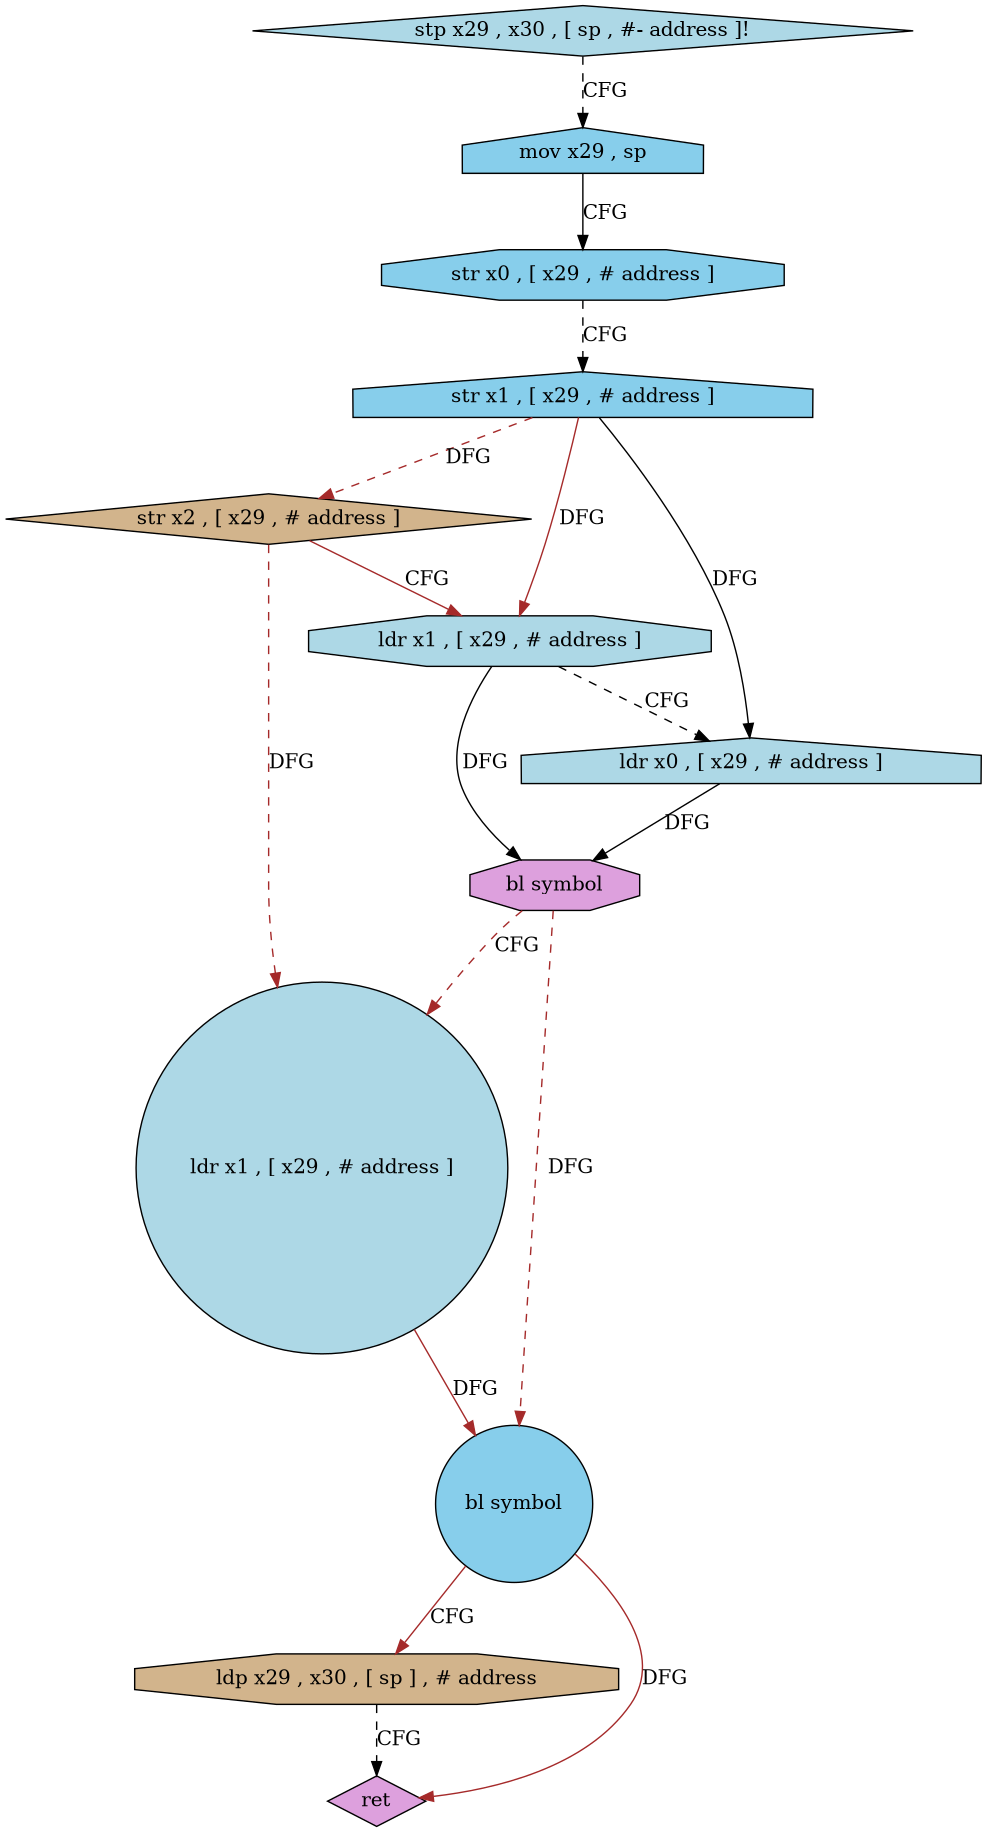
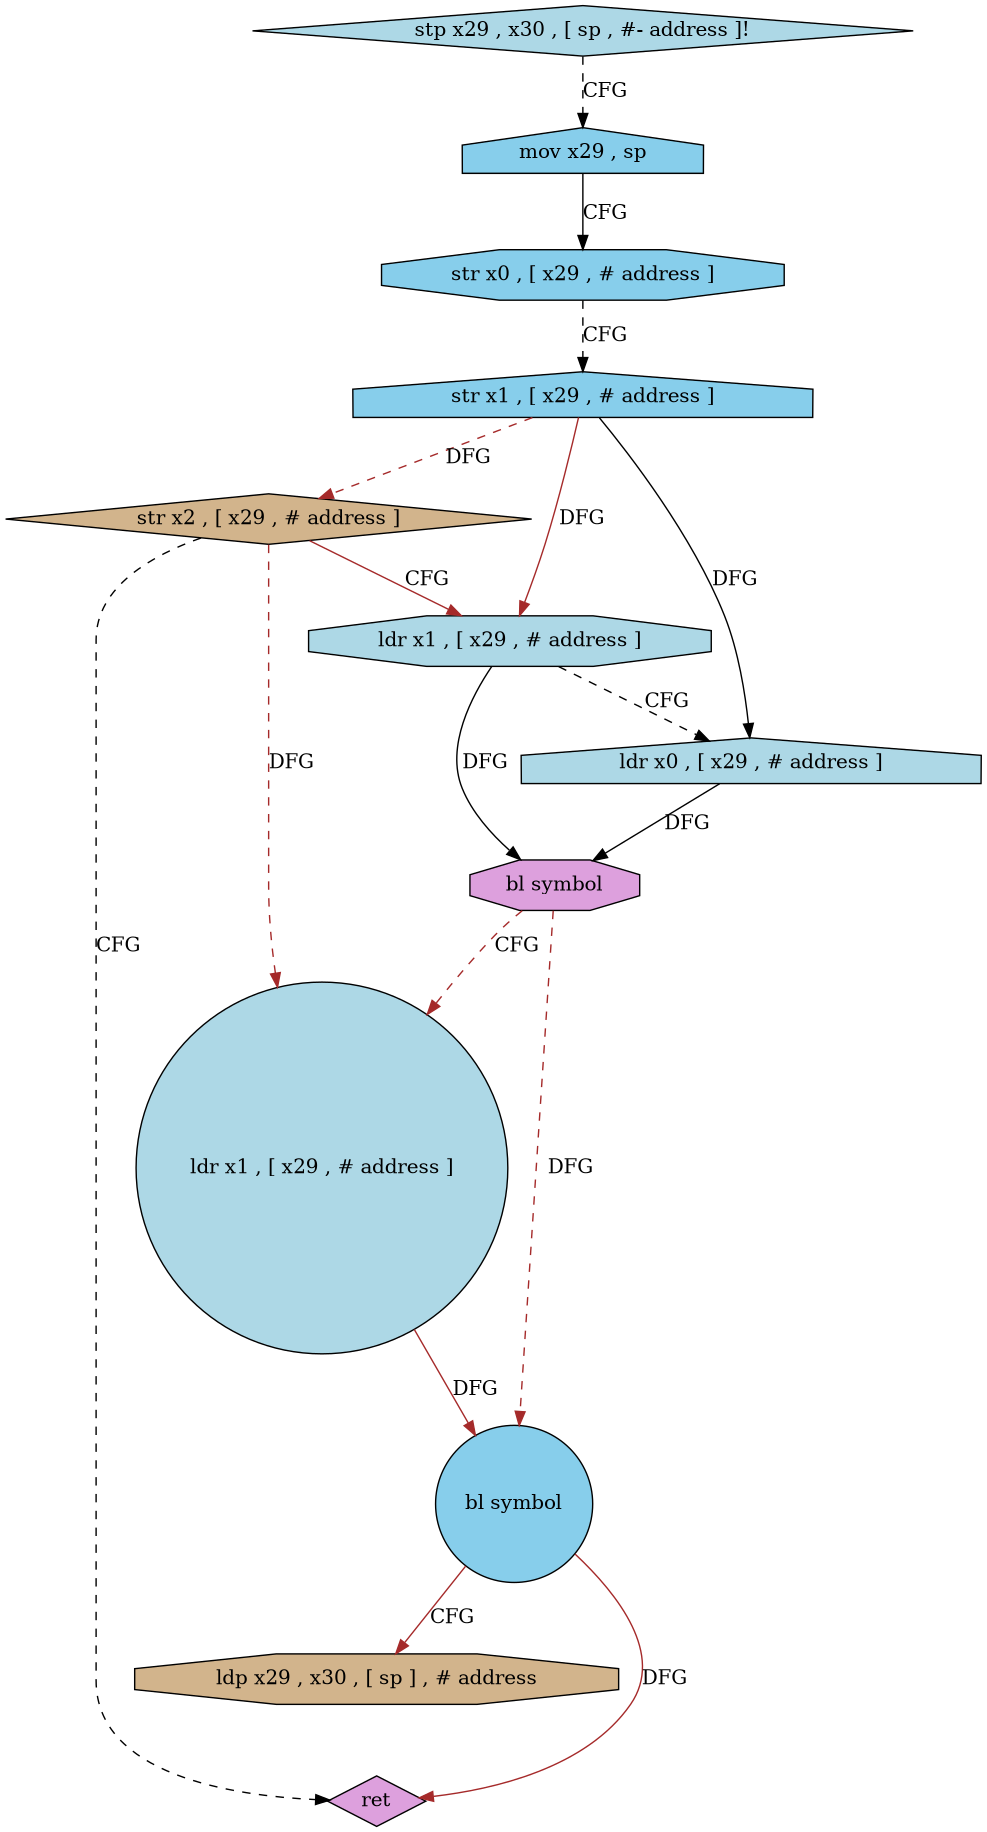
(377, 1733) -> (96, 1219)
